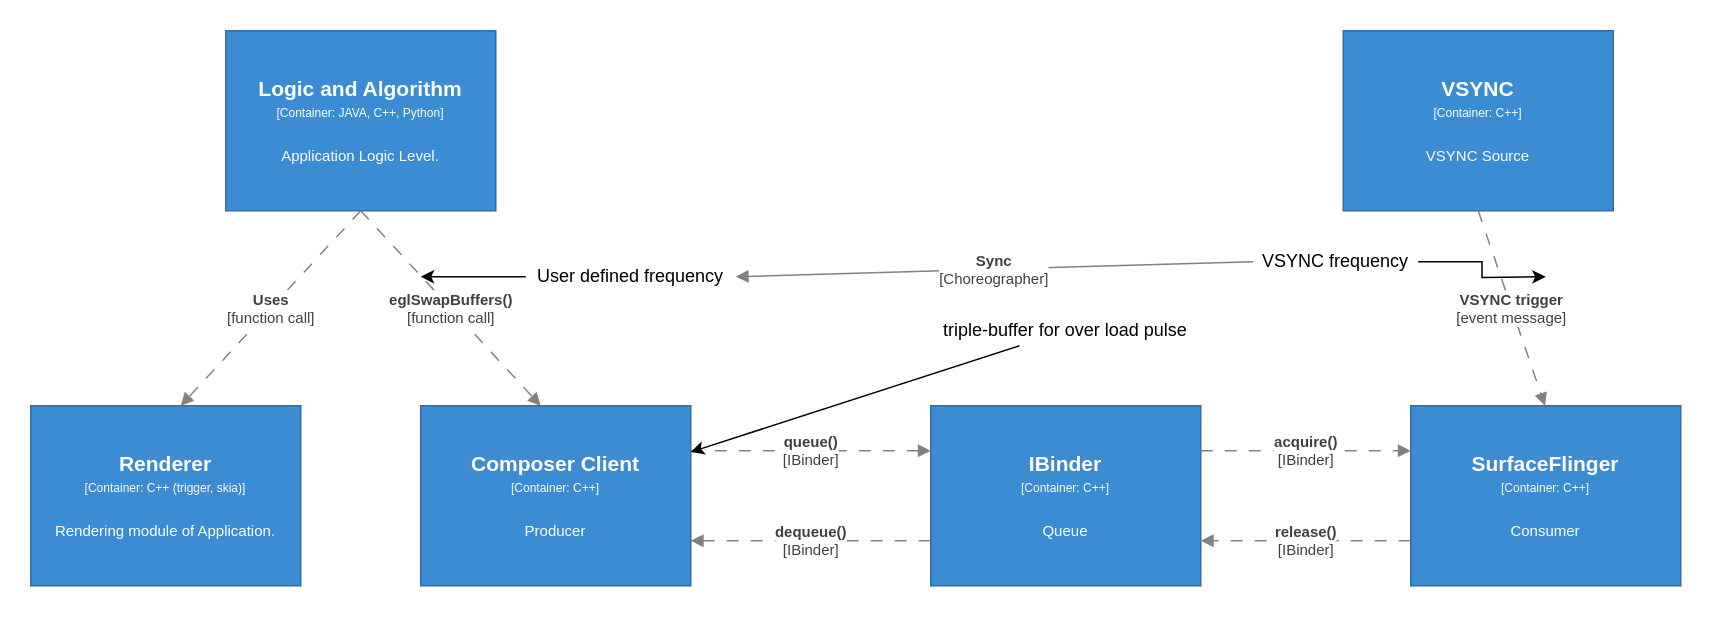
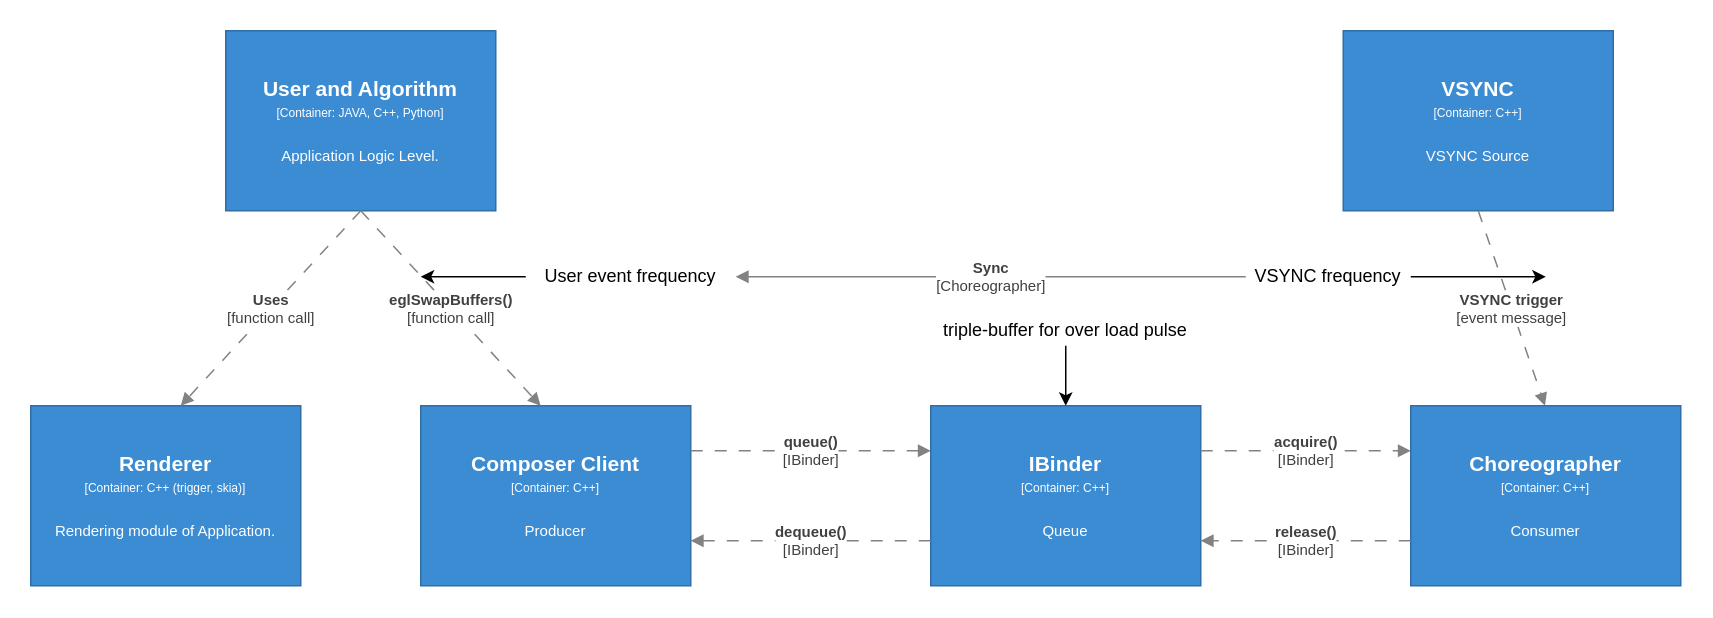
(361, 121) -> (361, 121)
(1336, 262) -> (1328, 277)
(631, 277) -> (631, 277)
(861, 397) -> (1066, 371)
(1546, 496) -> (1546, 496)
